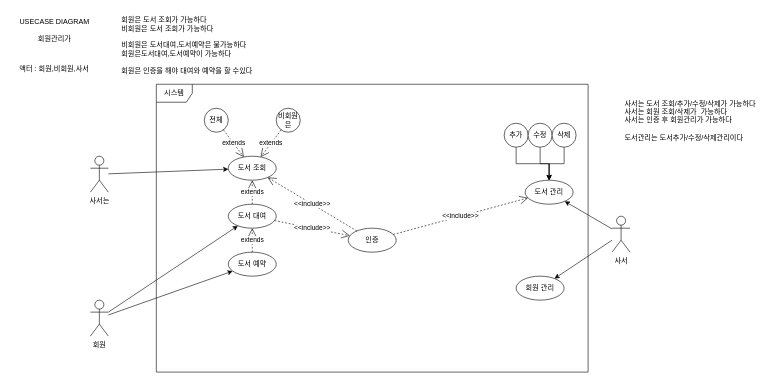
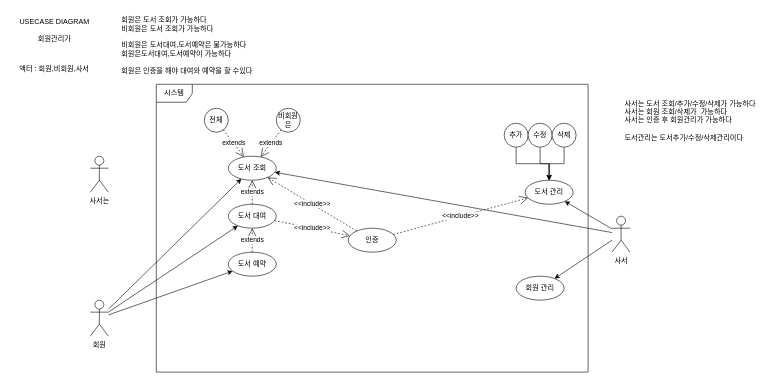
(142, 173) -> none
none -> (229, 191)
none -> (445, 203)
